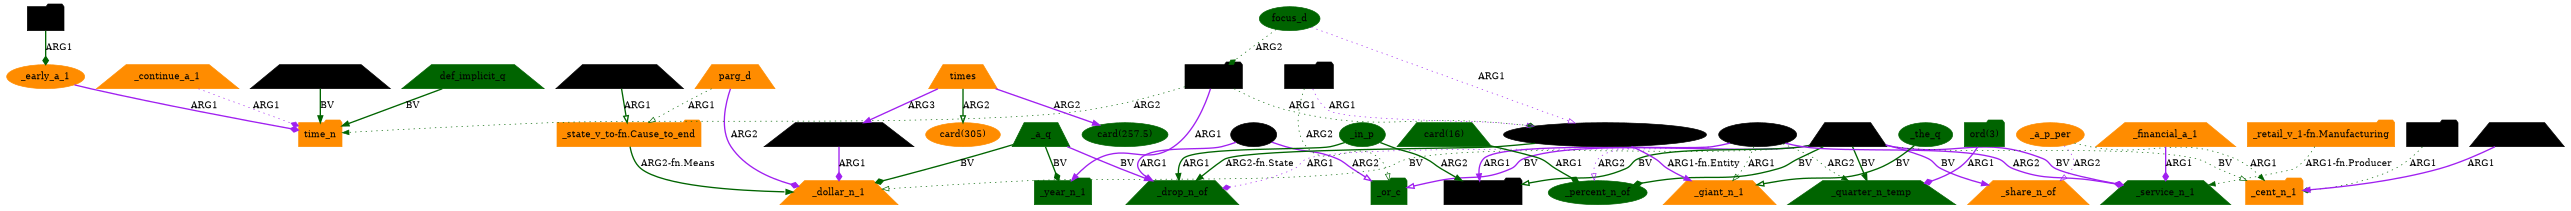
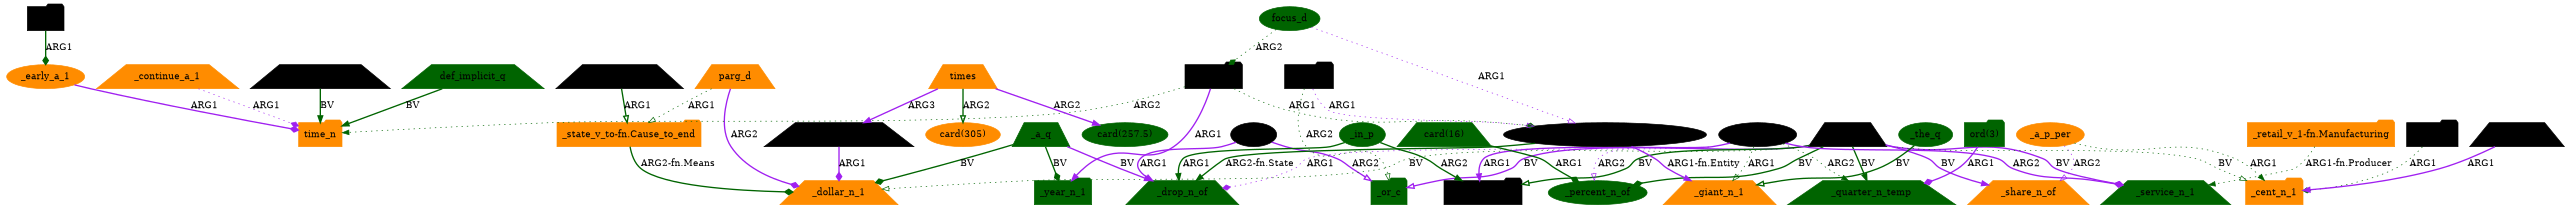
(2166, 135) -> none
(699, 186) -> (699, 186)
